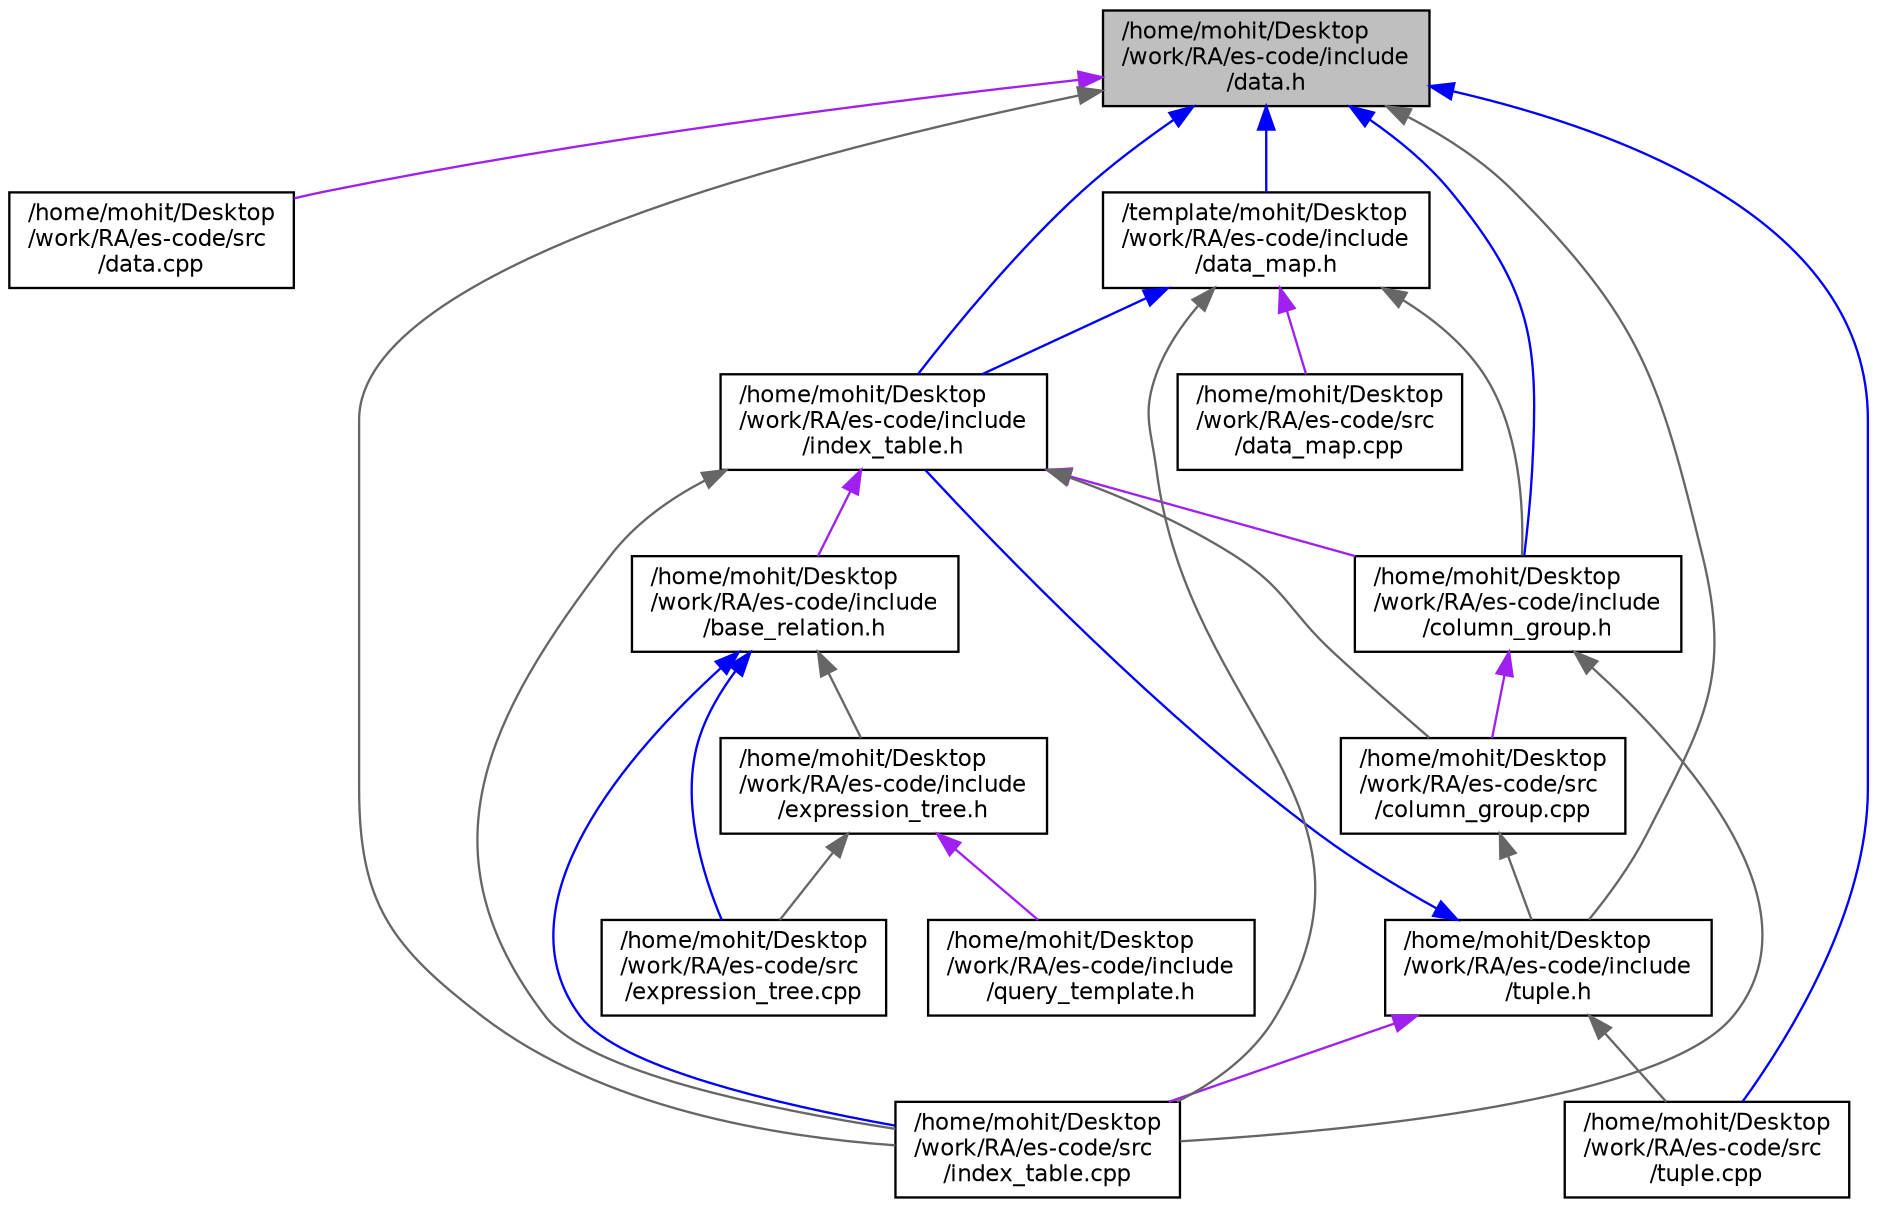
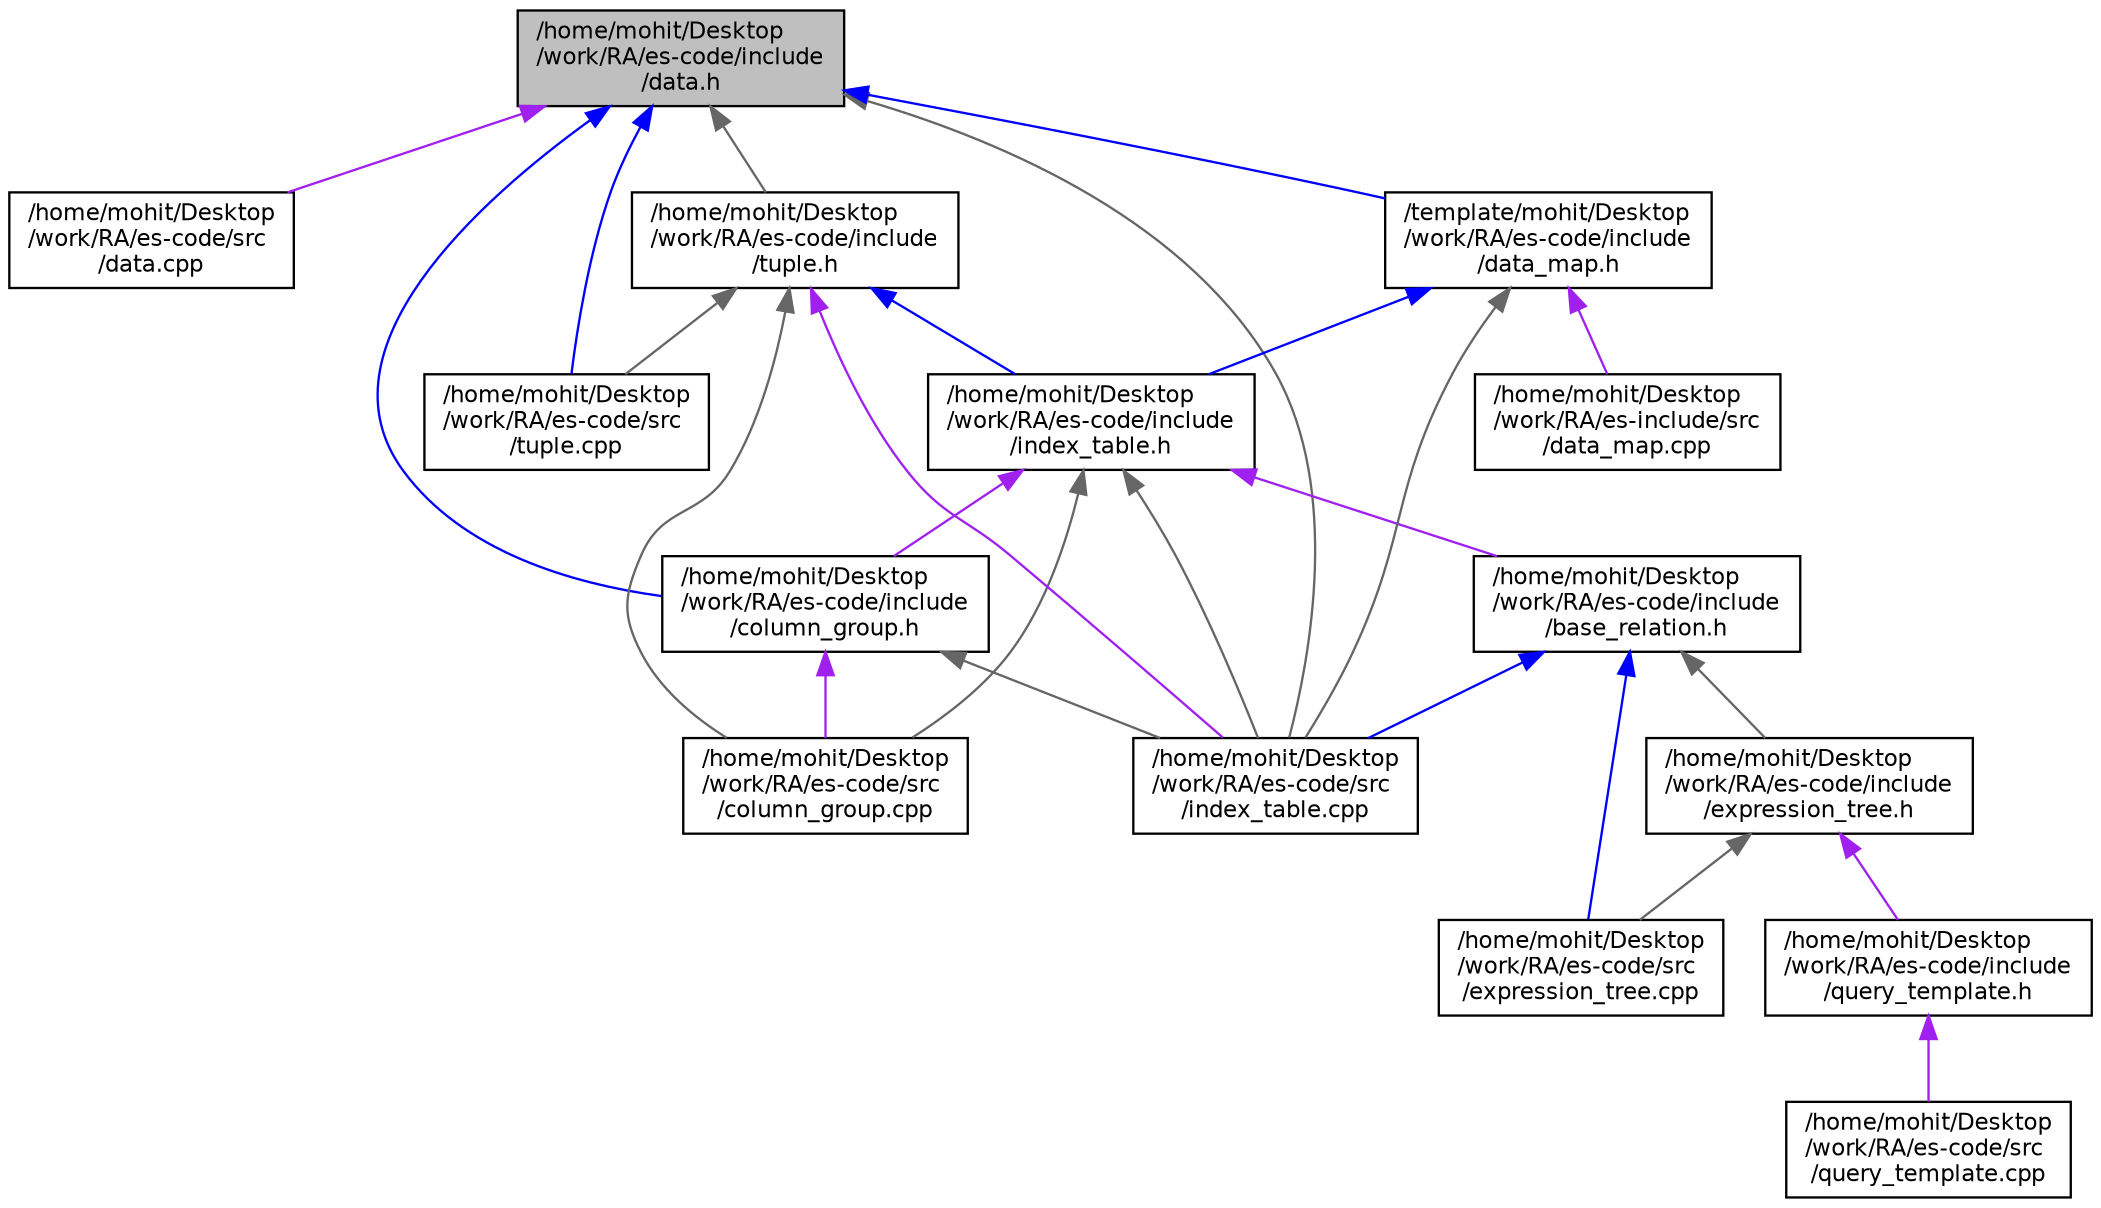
(1036, 236) -> none
(1501, 409) -> none
(1320, 422) -> (1628, 422)
(1520, 888) -> (661, 527)
none -> (1929, 1150)
